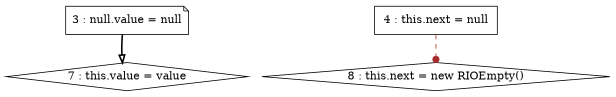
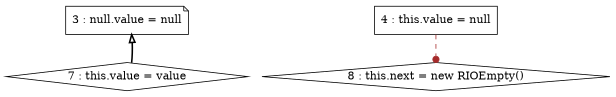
(436, 20) -> (436, 20)
(122, 45) -> (132, 53)
